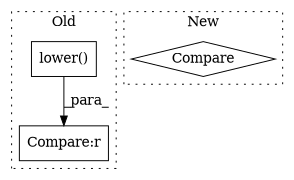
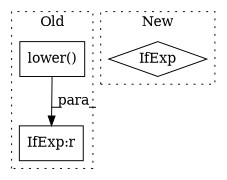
(203, 59) -> (158, 59)
(64, 143) -> (51, 143)
